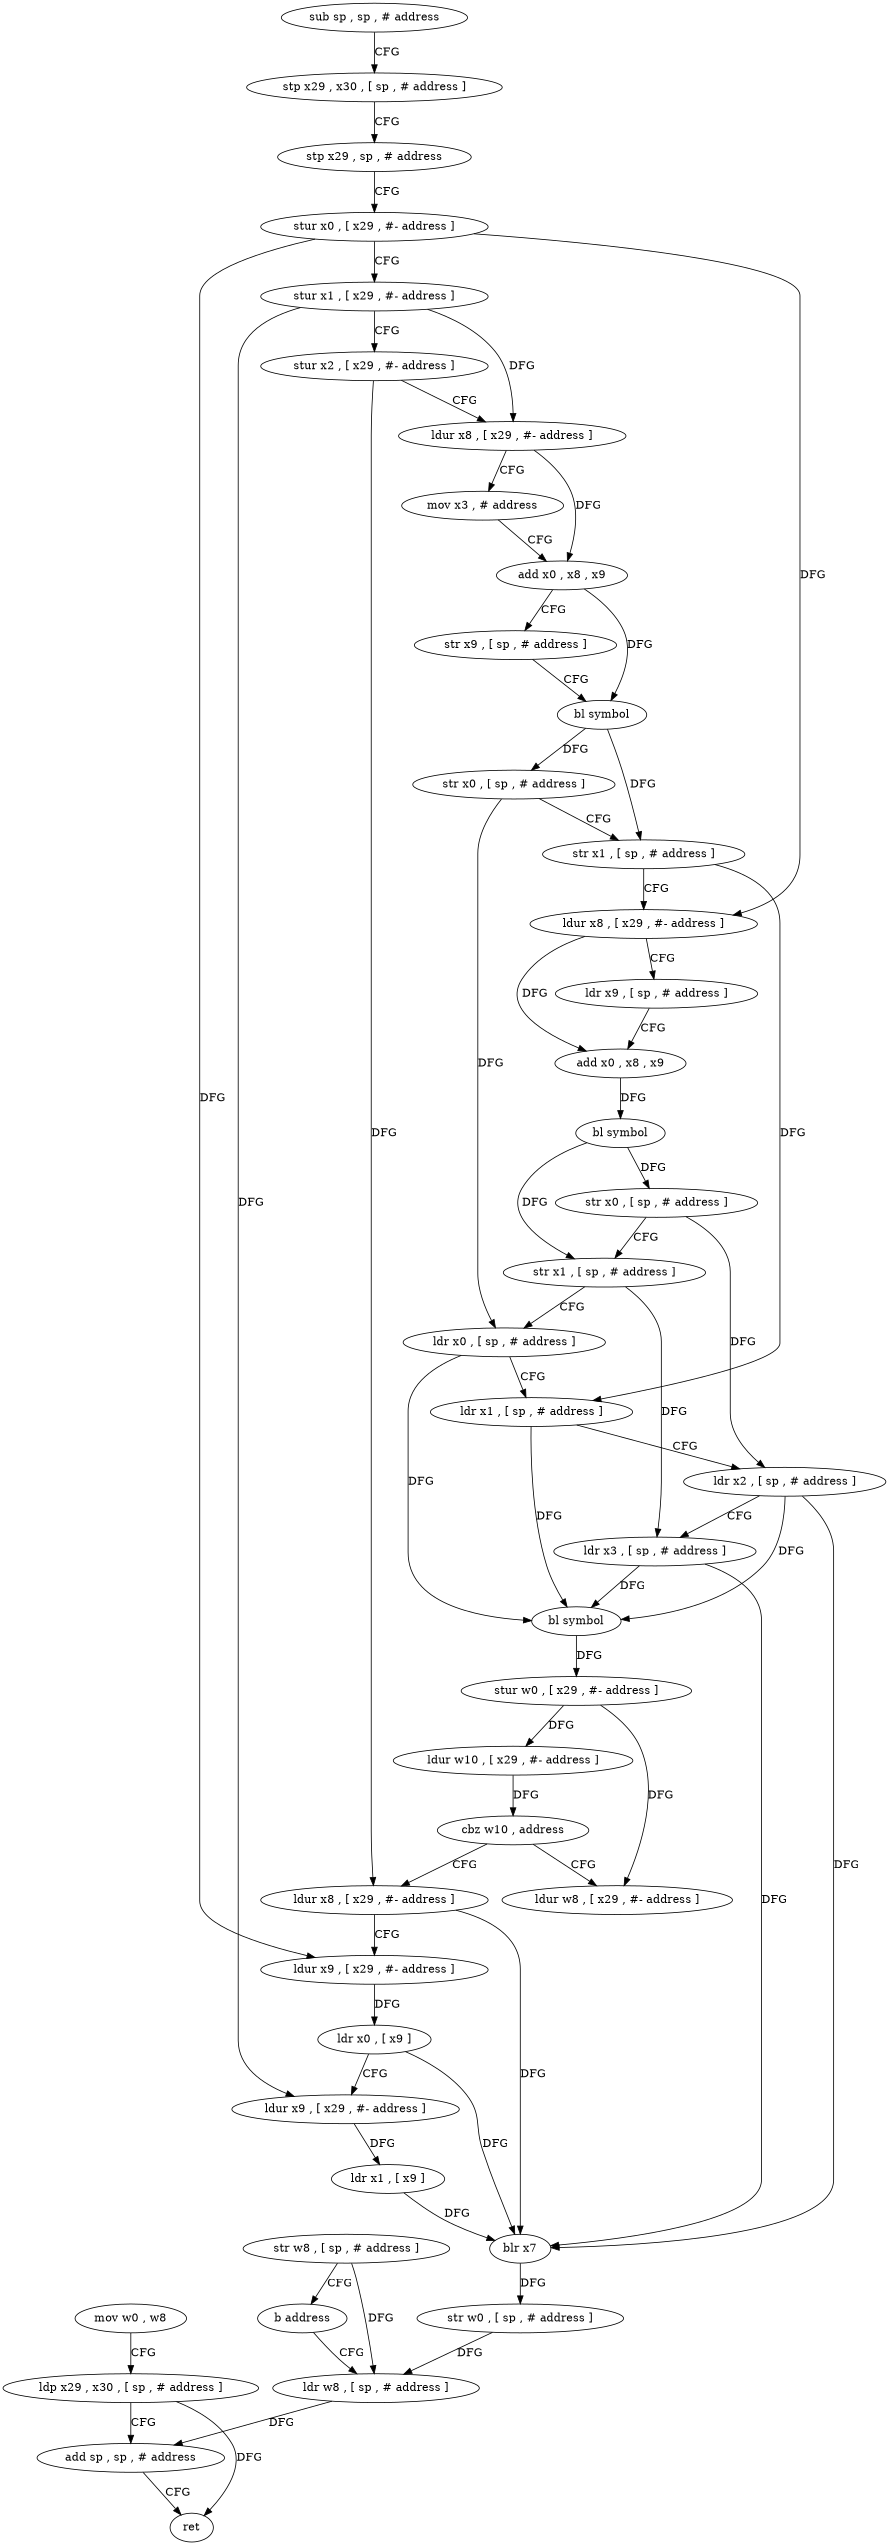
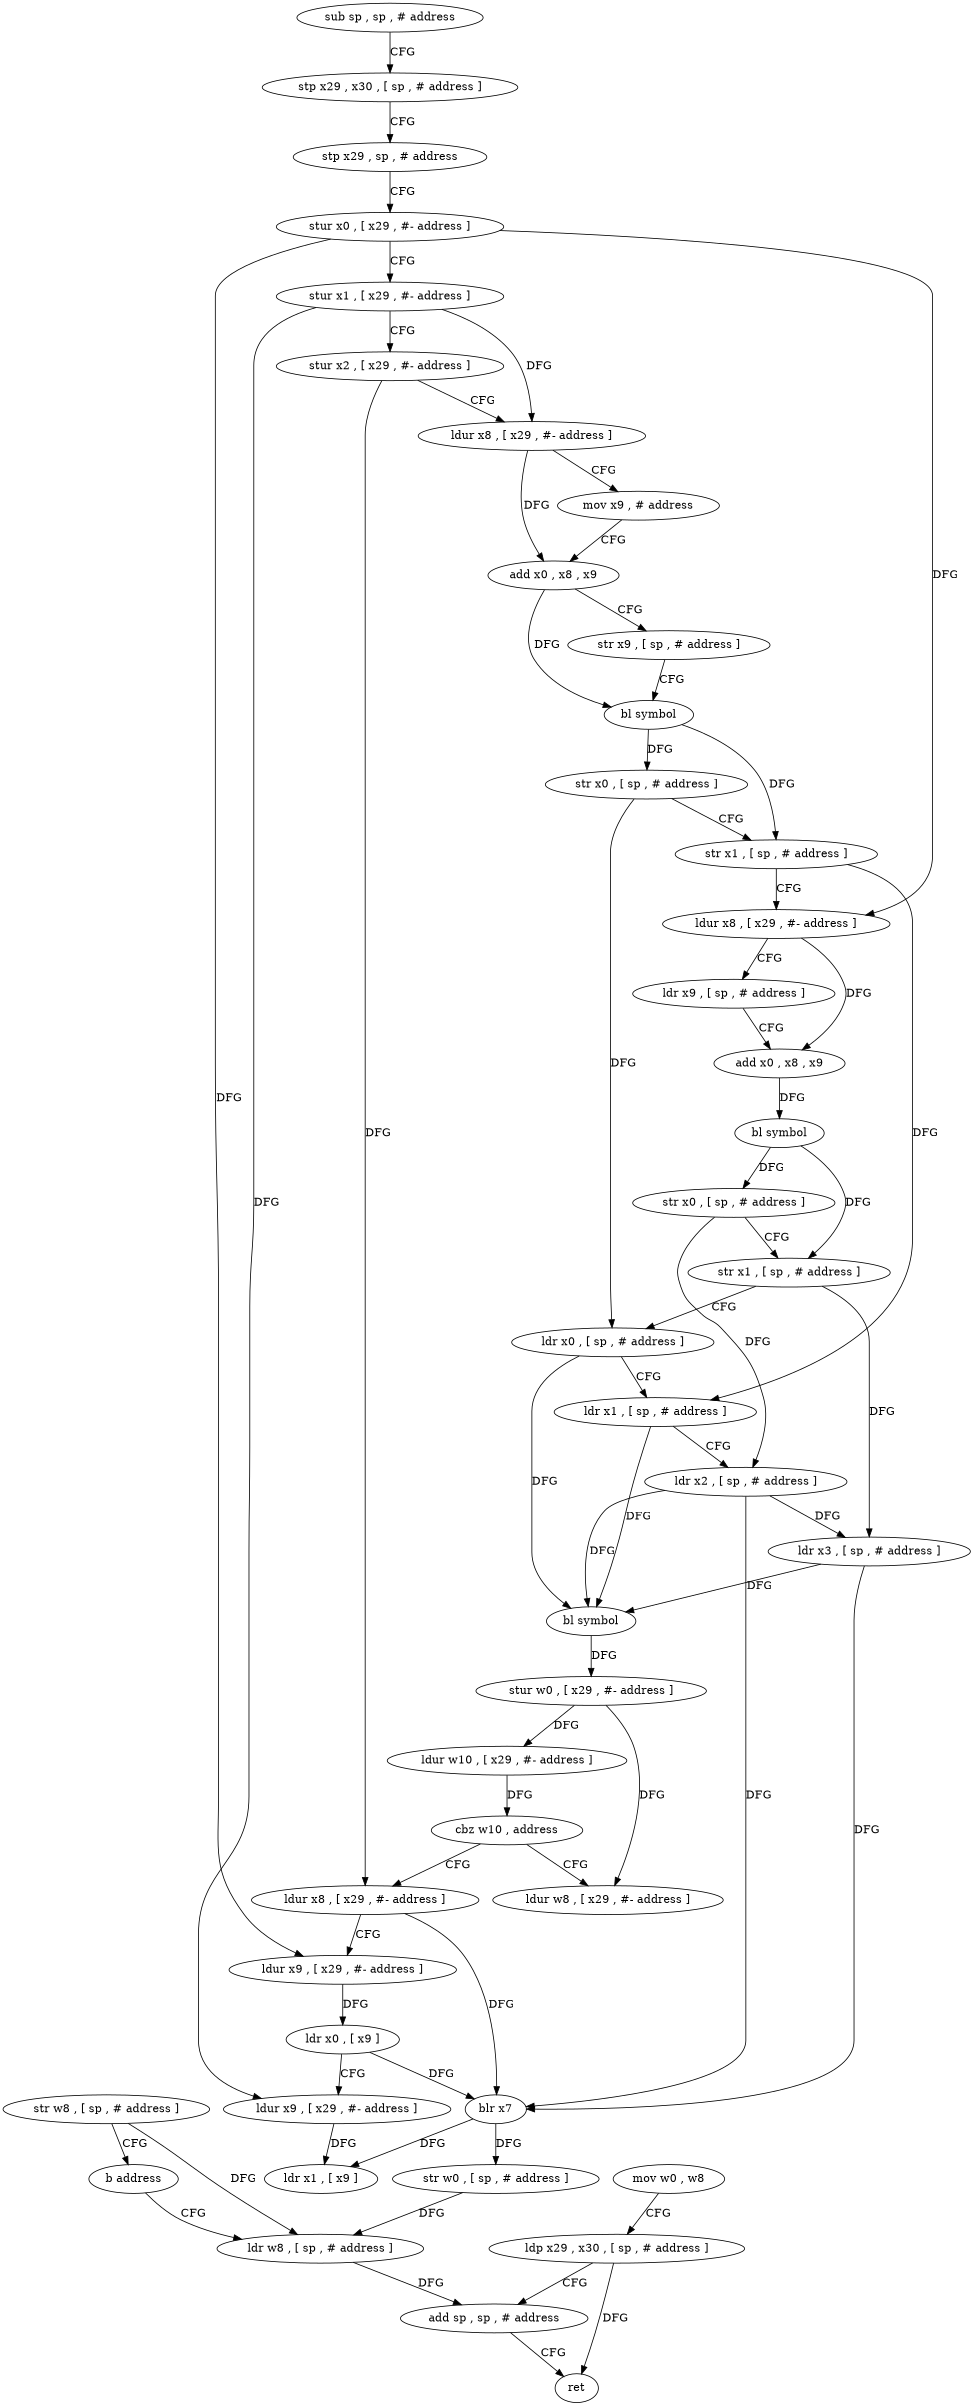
(483, 506) -> (638, 506)
(740, 1517) -> (828, 1517)
(443, 2219) -> (416, 2141)
